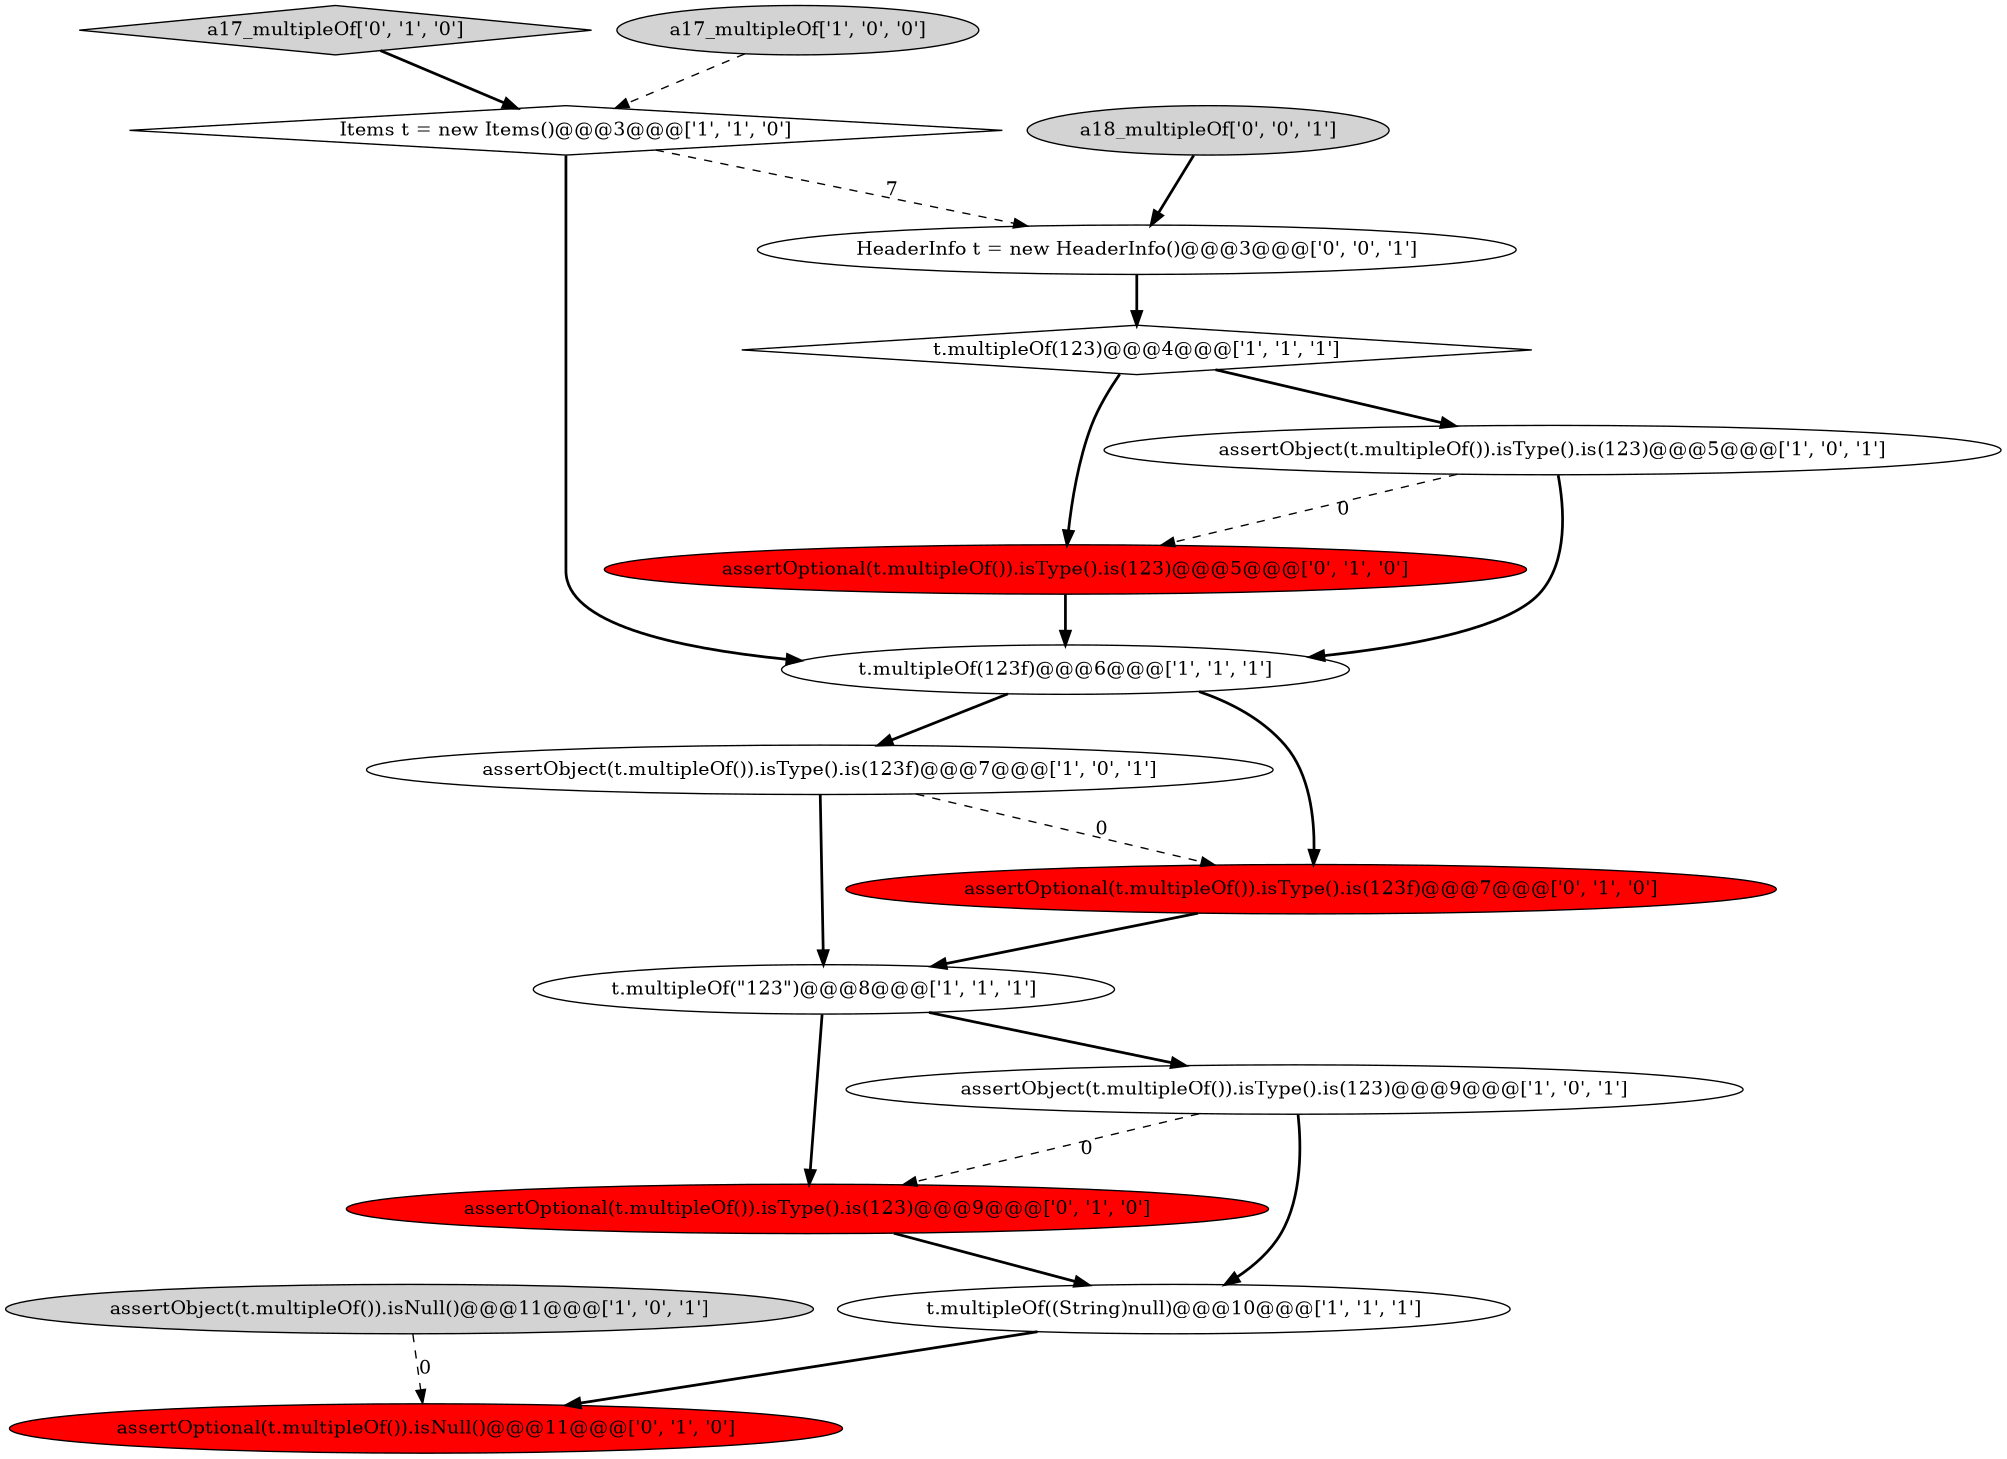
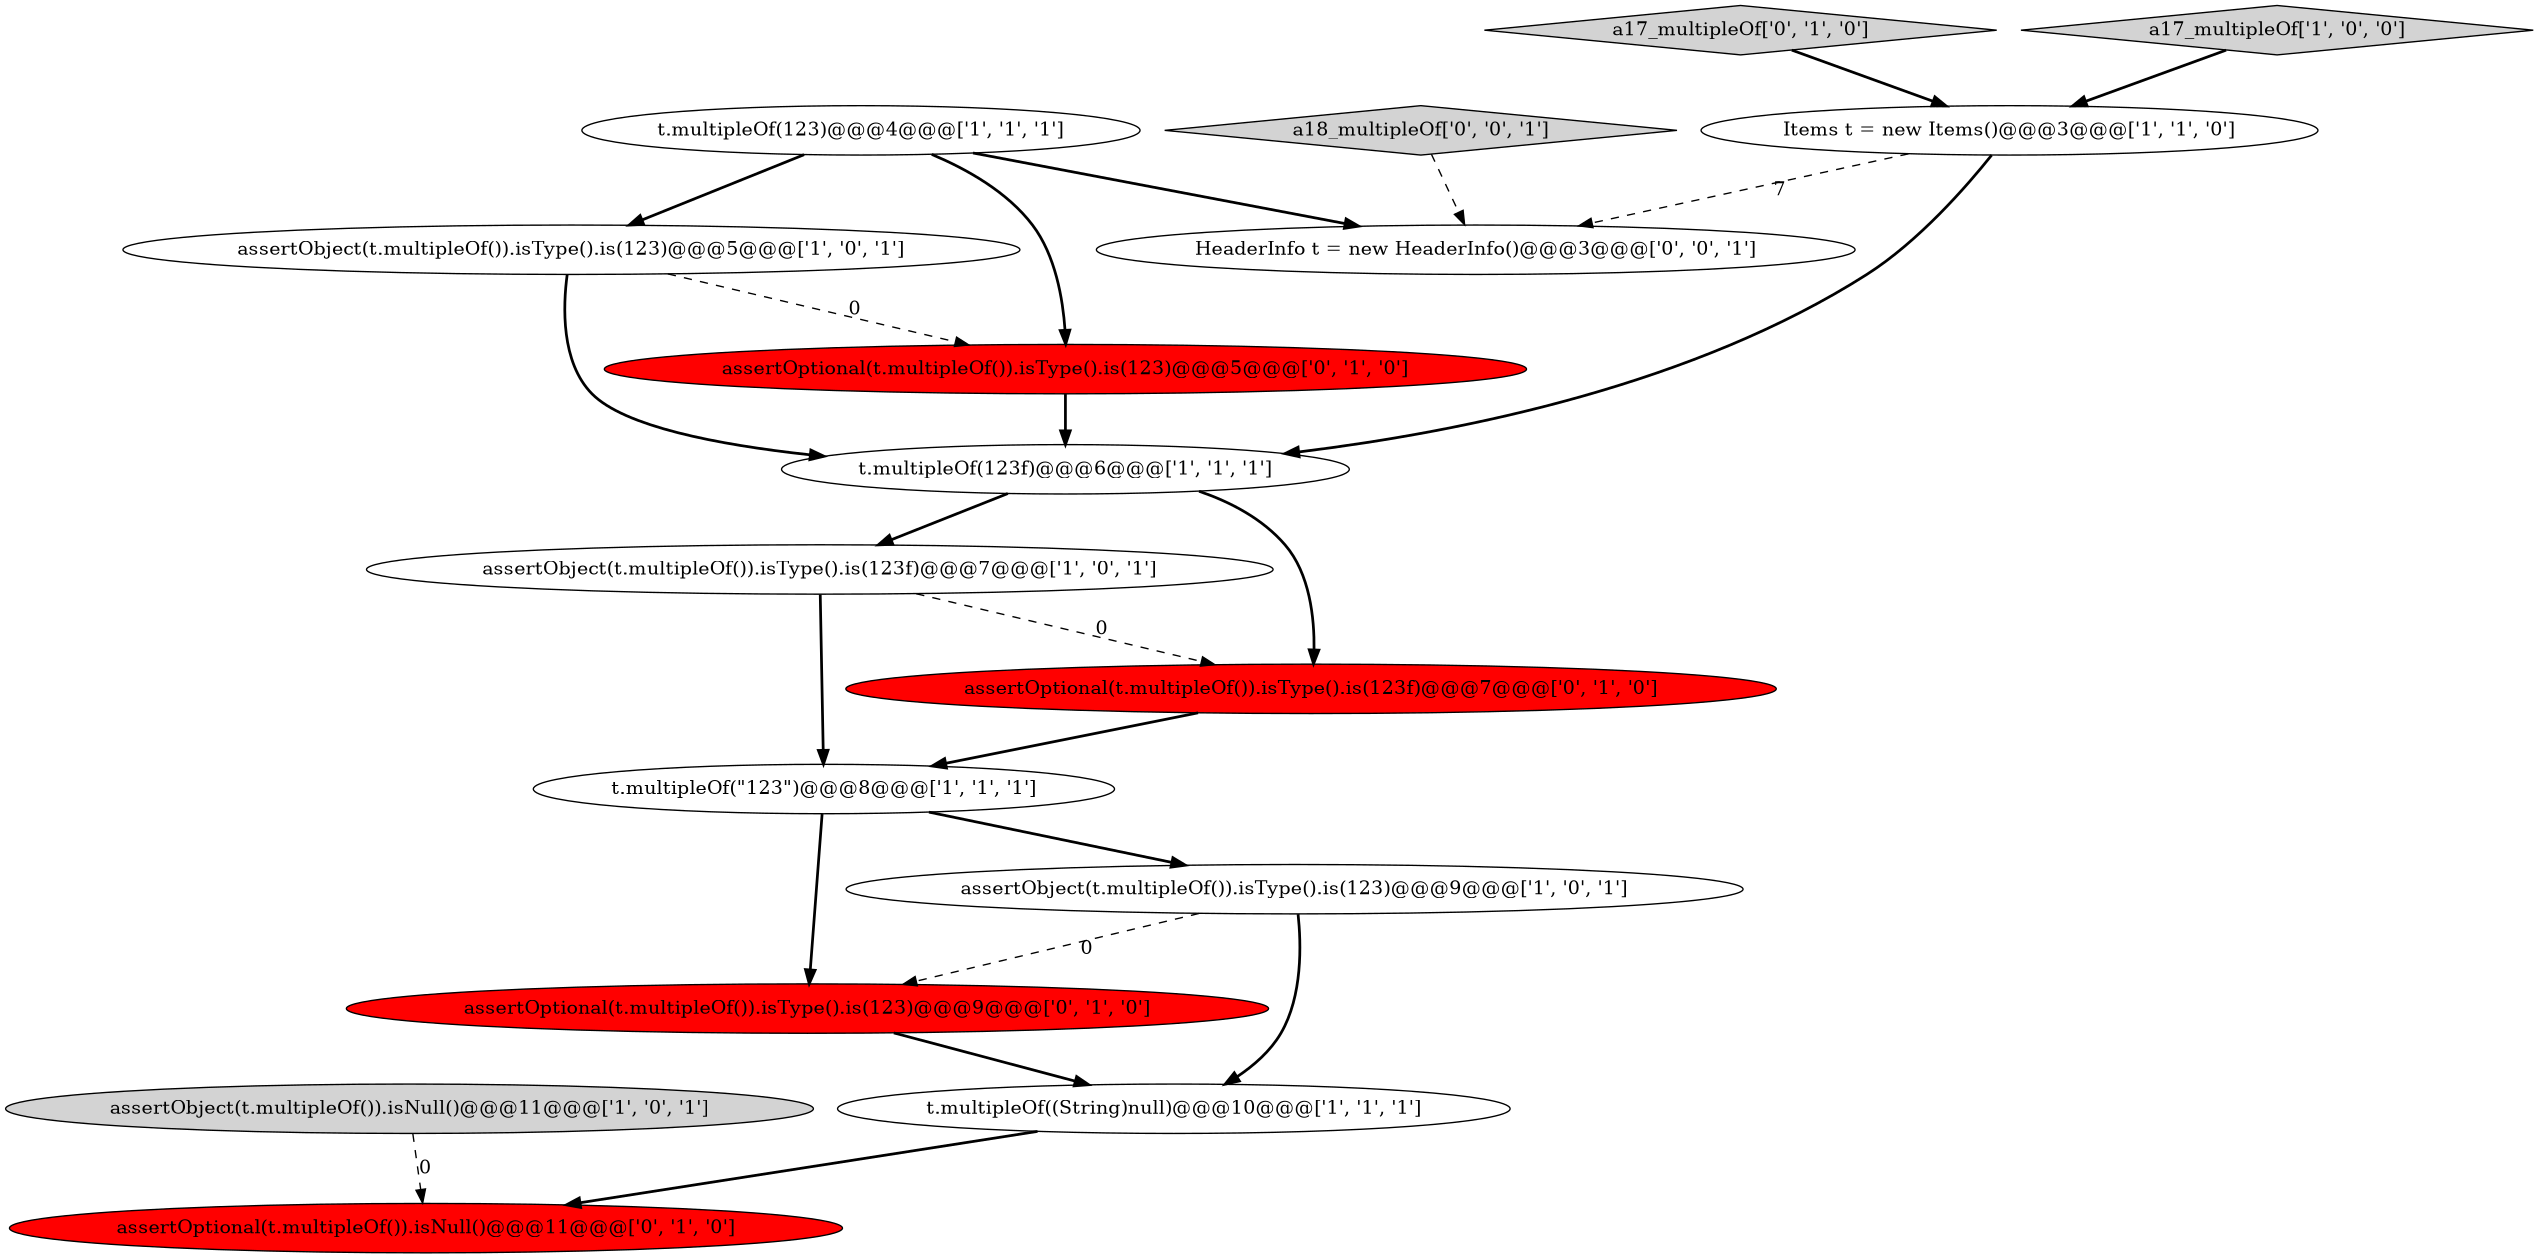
(798, 30) -> (2277, 30)
(686, 78) -> (2156, 76)
(566, 130) -> (2009, 130)
(1208, 130) -> (1421, 130)
(1176, 184) -> (1445, 183)
(1137, 293) -> (1159, 188)
(1137, 350) -> (861, 130)
